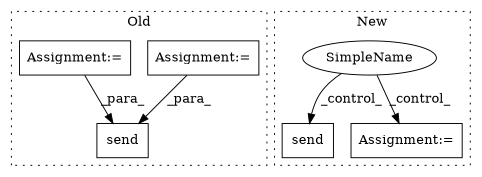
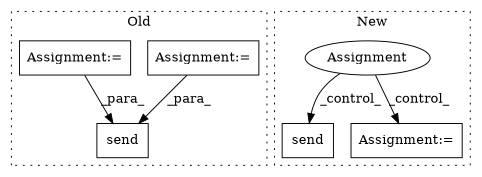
(370, 58) -> (368, 58)
